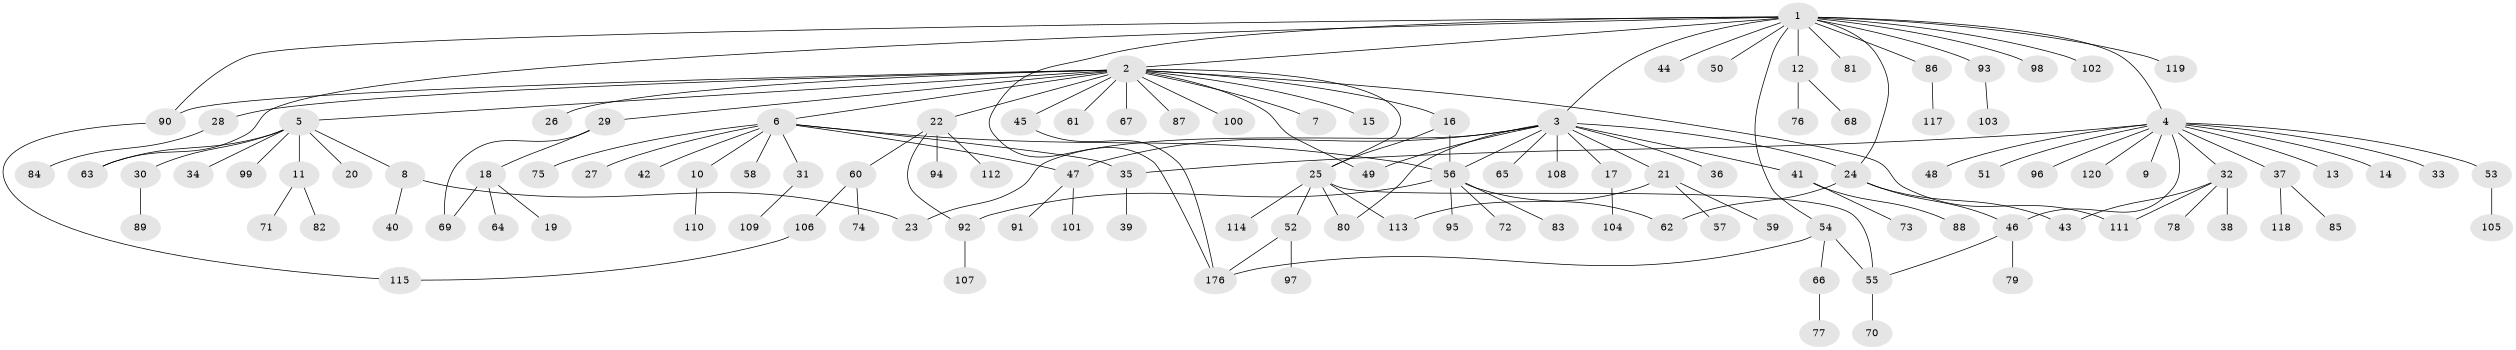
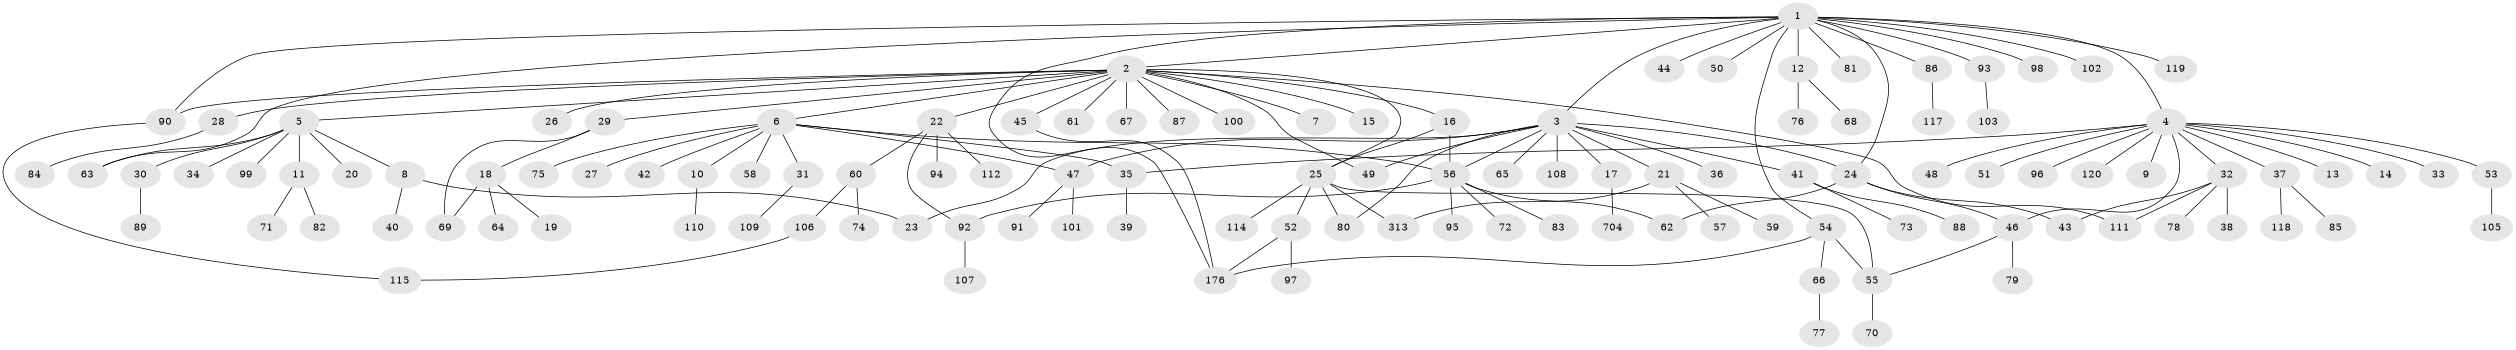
(1398, 228) -> (1398, 228)
(1613, 228) -> (1613, 228)
